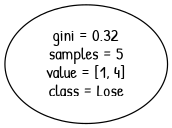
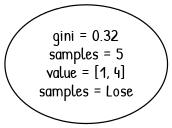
(86, 64) -> (86, 64)
